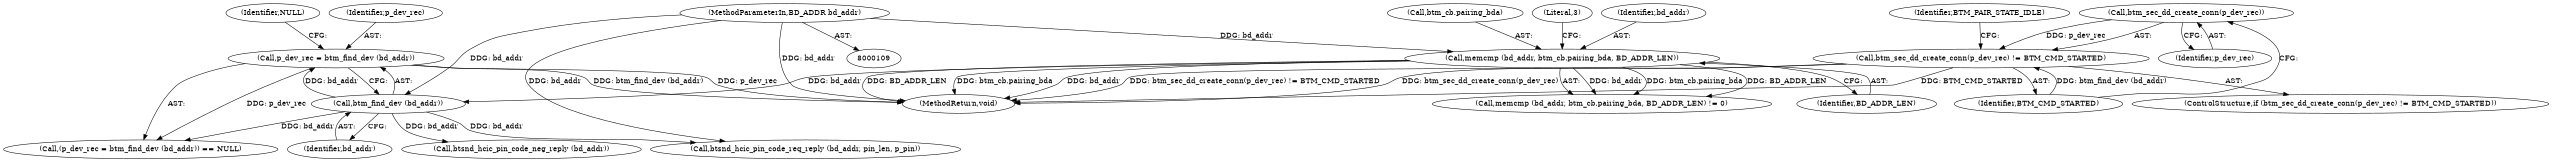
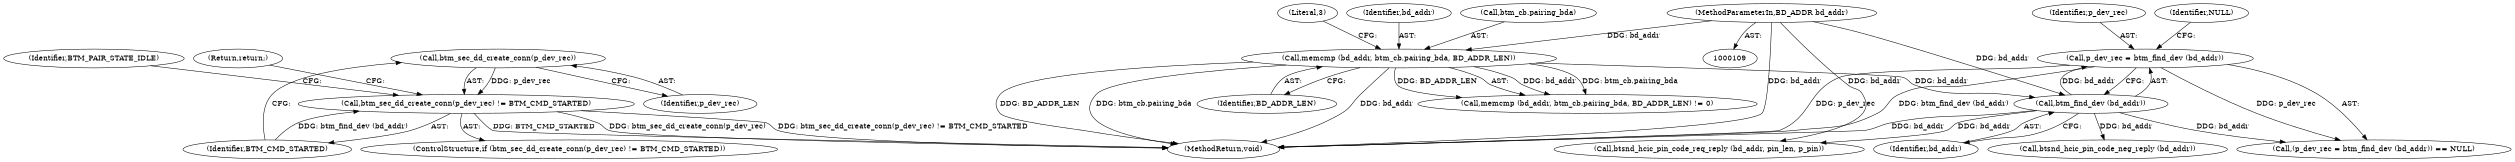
none -> (238, 58)
(874, 58) -> (1730, 58)
none -> (1849, 131)
